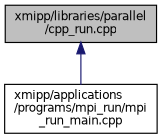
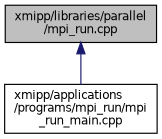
(81, 24) -> (81, 24)
